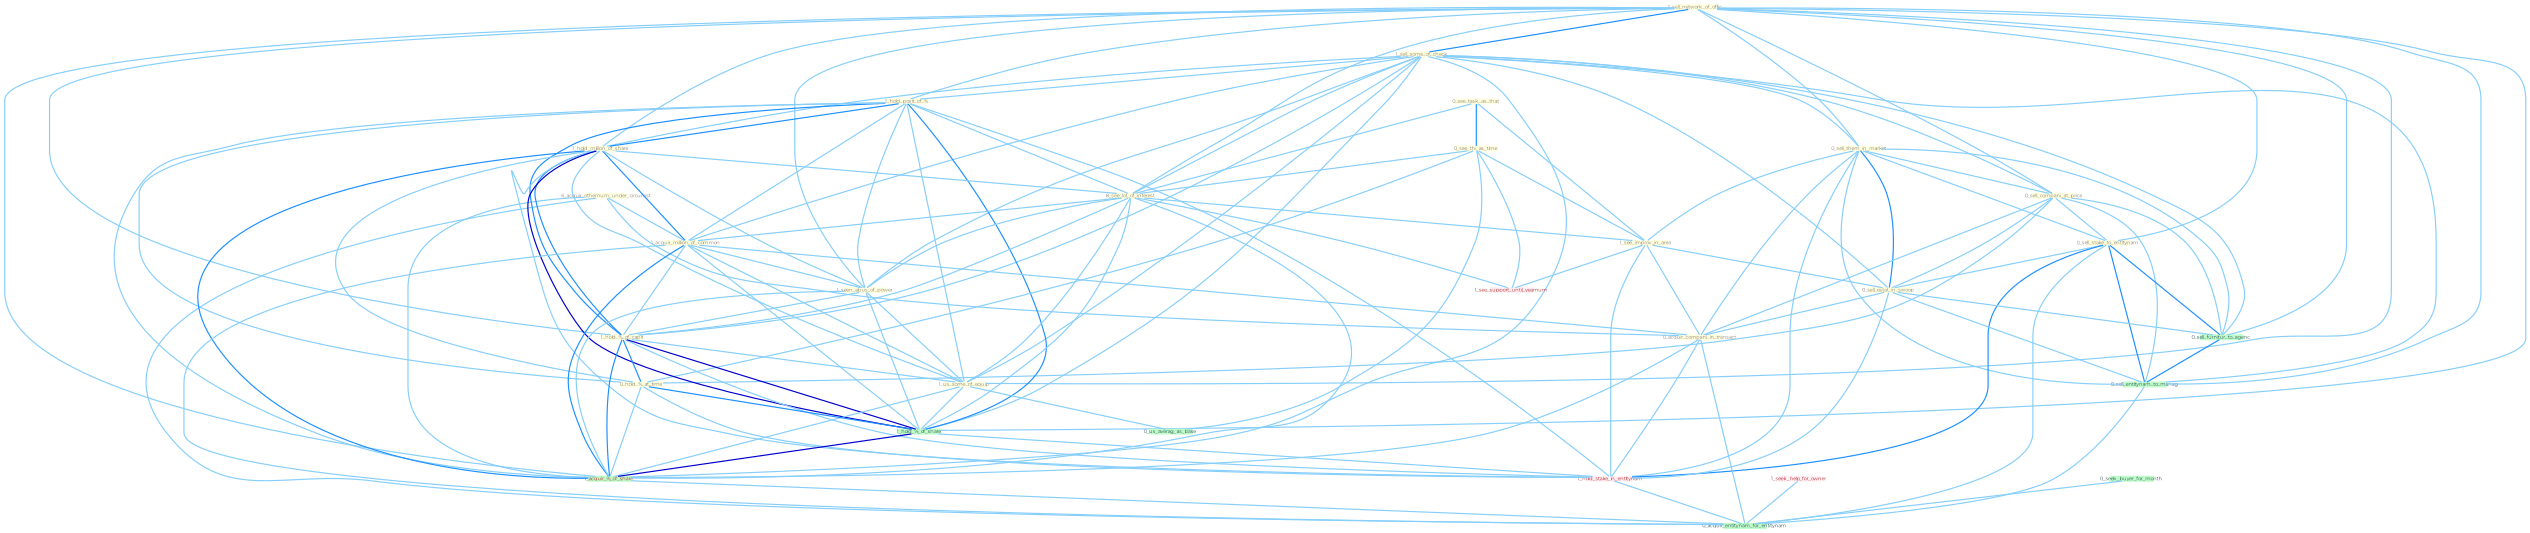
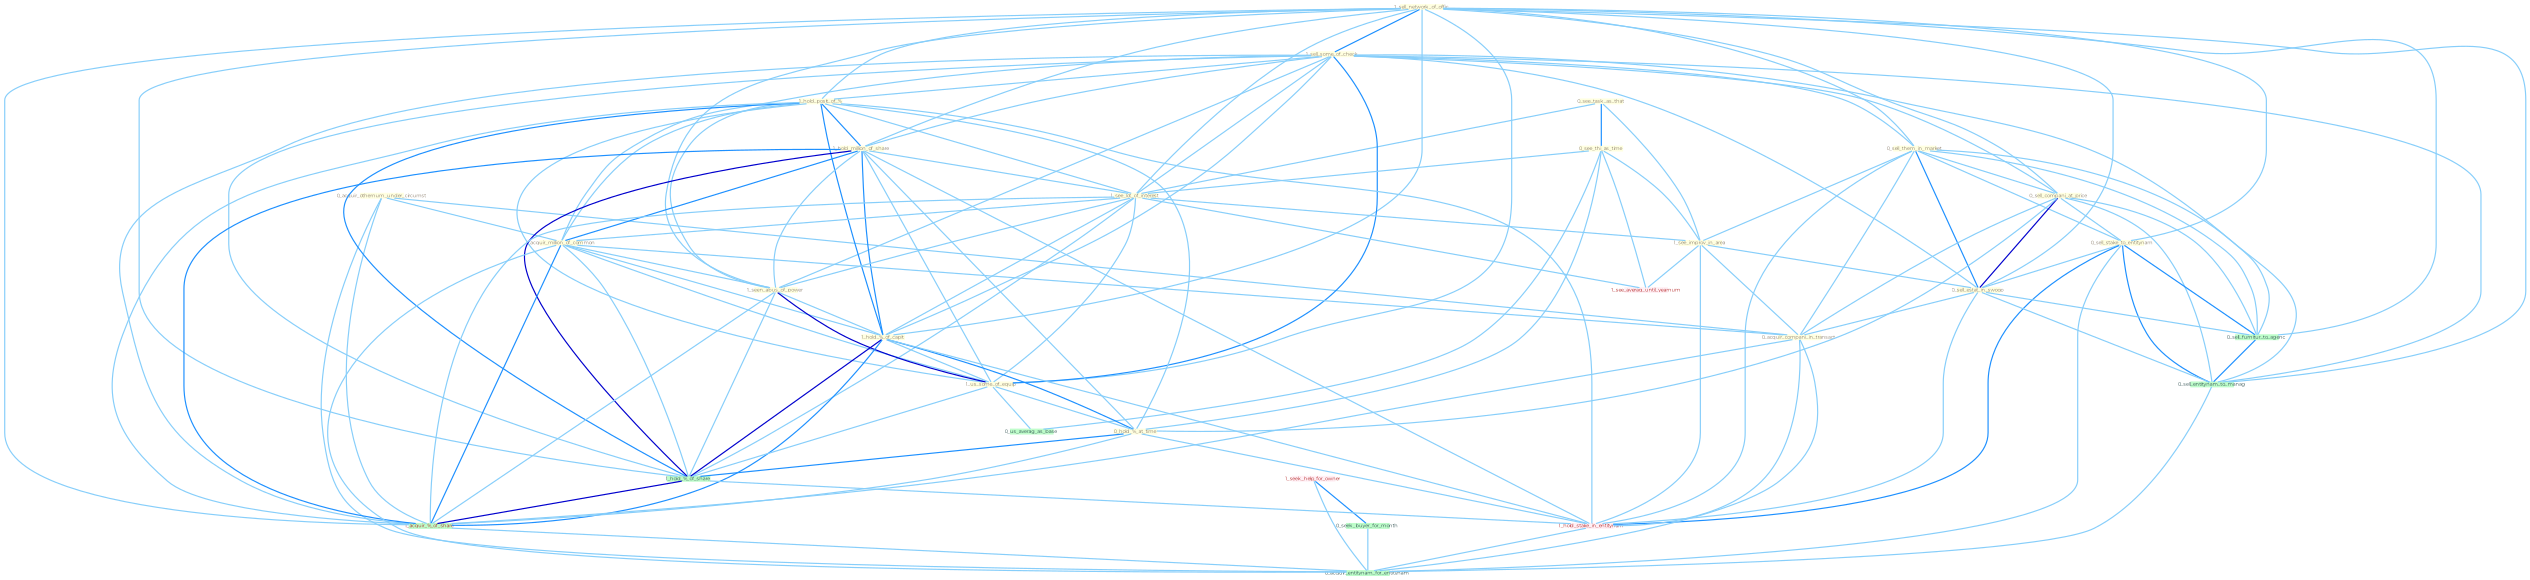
none -> (1909, 39)
(606, 196) -> (382, 196)
(1131, 196) -> (1136, 196)
(1190, 239) -> (1301, 315)
(1975, 248) -> (2019, 243)
(1512, 290) -> (1646, 290)
(915, 337) -> (835, 331)
(787, 432) -> (1064, 408)
none -> (1341, 502)
